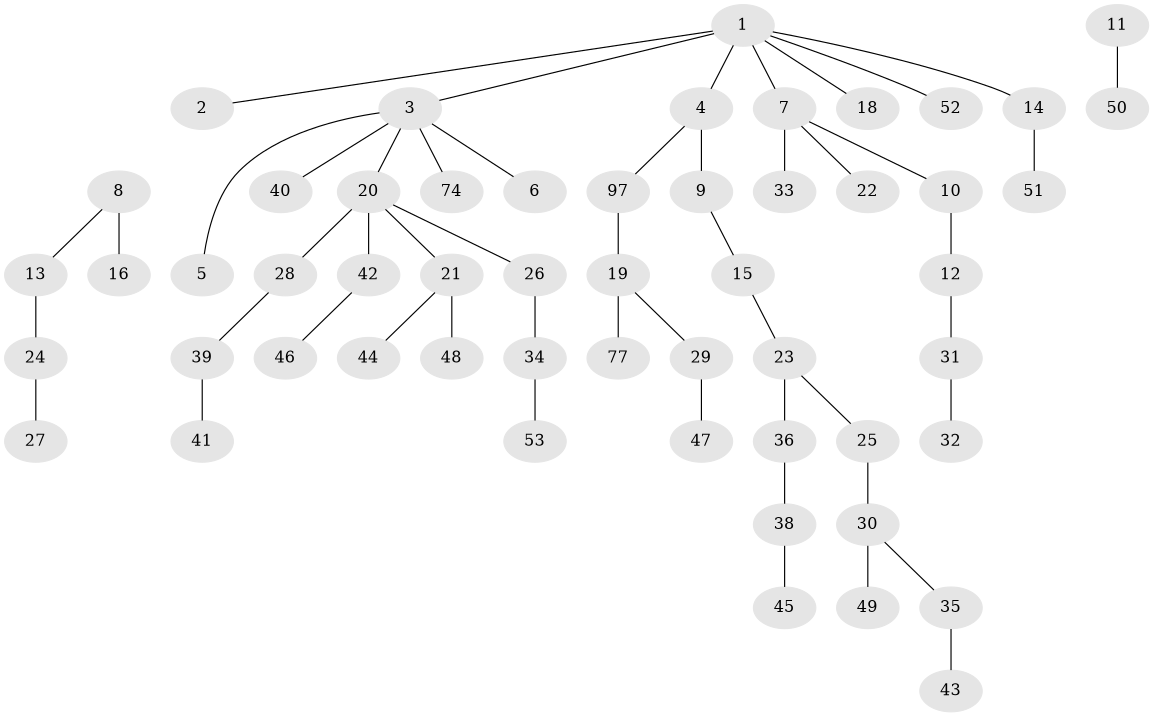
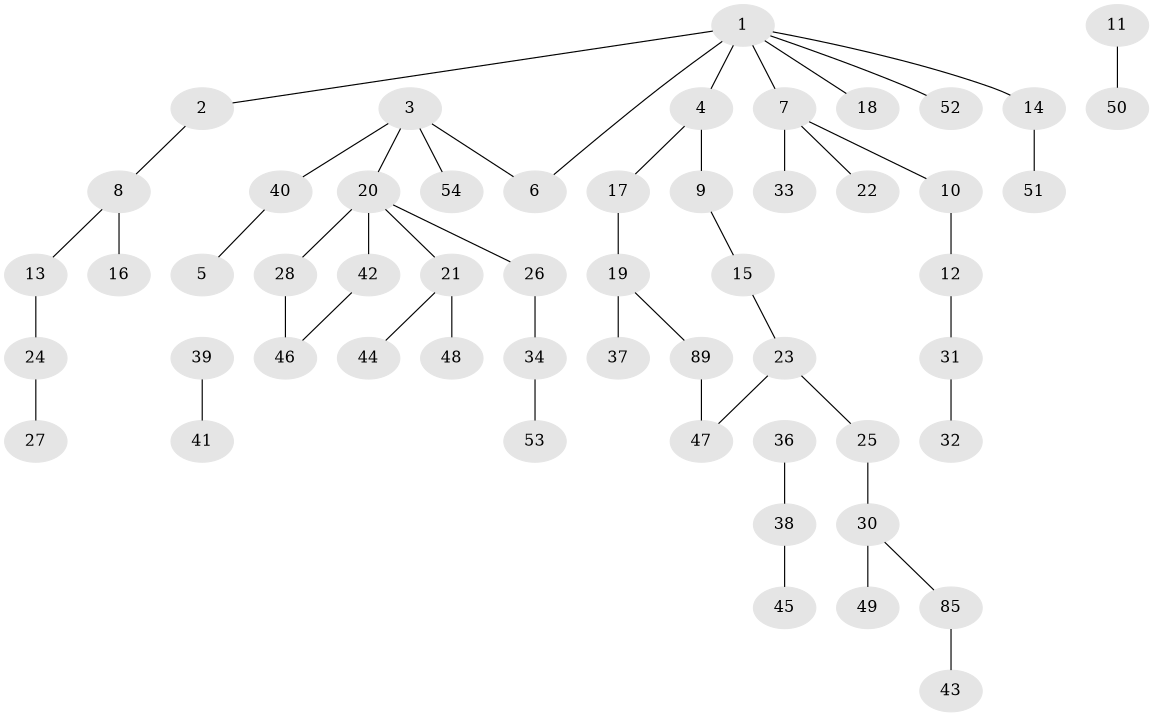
(577, 67) -> (637, 106)
none -> (161, 150)
(264, 152) -> (242, 233)
(452, 192) -> (452, 192)
(618, 192) -> (618, 192)
(244, 316) -> (285, 317)
(618, 358) -> (618, 358)
(701, 358) -> (701, 358)
(785, 400) -> (743, 400)
(951, 608) -> (951, 608)
